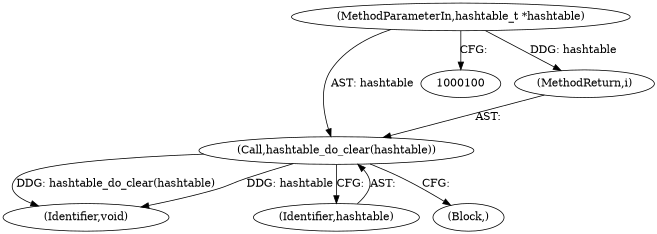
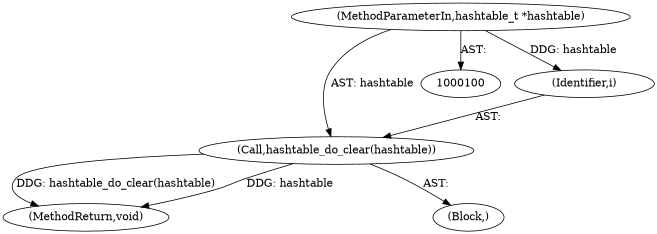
(475, 50) -> (475, 50)
(584, 84) -> (584, 84)
(438, 184) -> (438, 184)
(86, 217) -> (86, 217)
(336, 217) -> none
